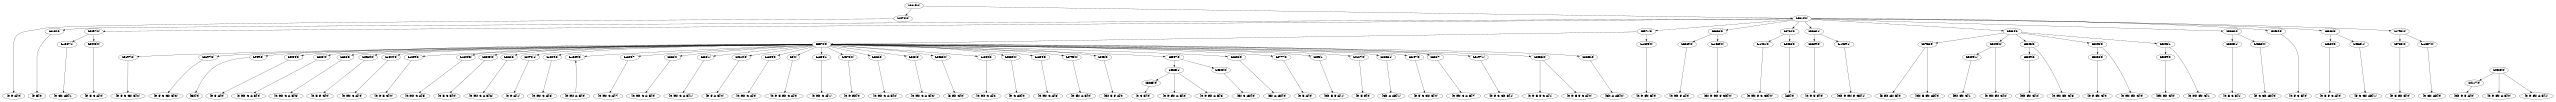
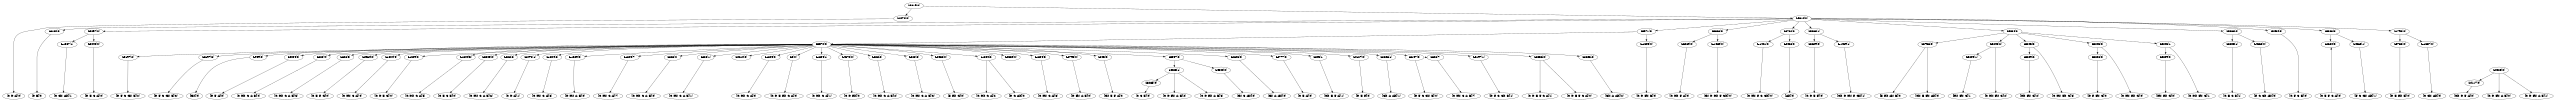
(1129, 46) -> (1425, 57)
(2329, 69) -> (2332, 71)
(1014, 76) -> (1001, 76)
(576, 78) -> (574, 76)
(715, 96) -> none
